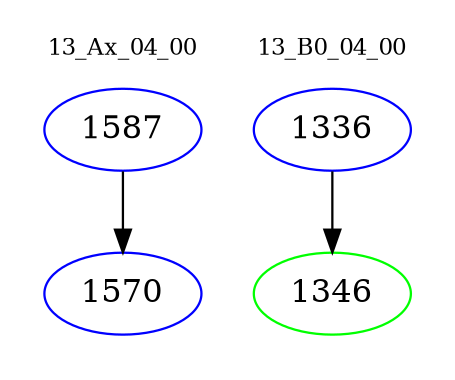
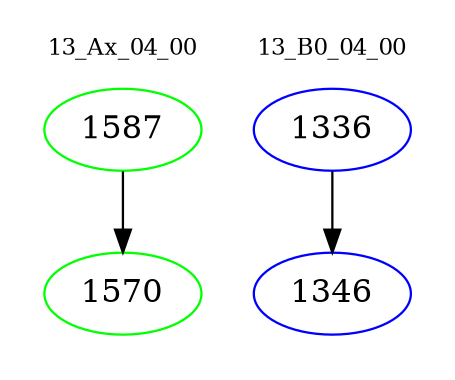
(123, 130) -> (123, 130)
(123, 294) -> (123, 294)
(332, 294) -> (332, 294)
